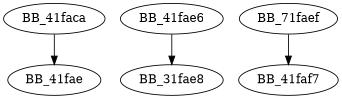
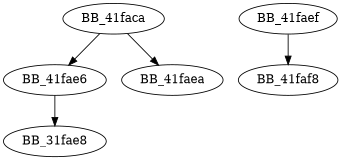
(288, 19) -> (288, 19)
none -> (87, 46)
(54, 80) -> (172, 80)
(288, 80) -> (288, 80)
